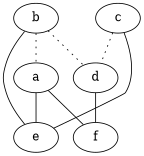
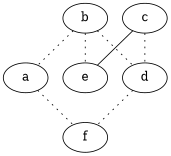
(3, 78) -> (85, 48)
(96, 102) -> (115, 108)
(36, 108) -> none
(66, 108) -> (55, 108)
